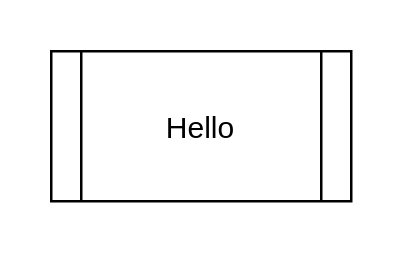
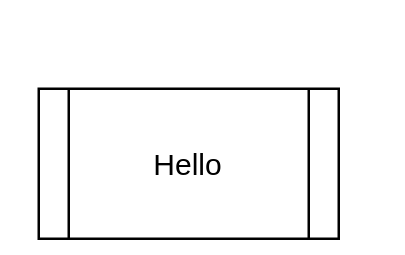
(201, 126) -> (189, 164)
